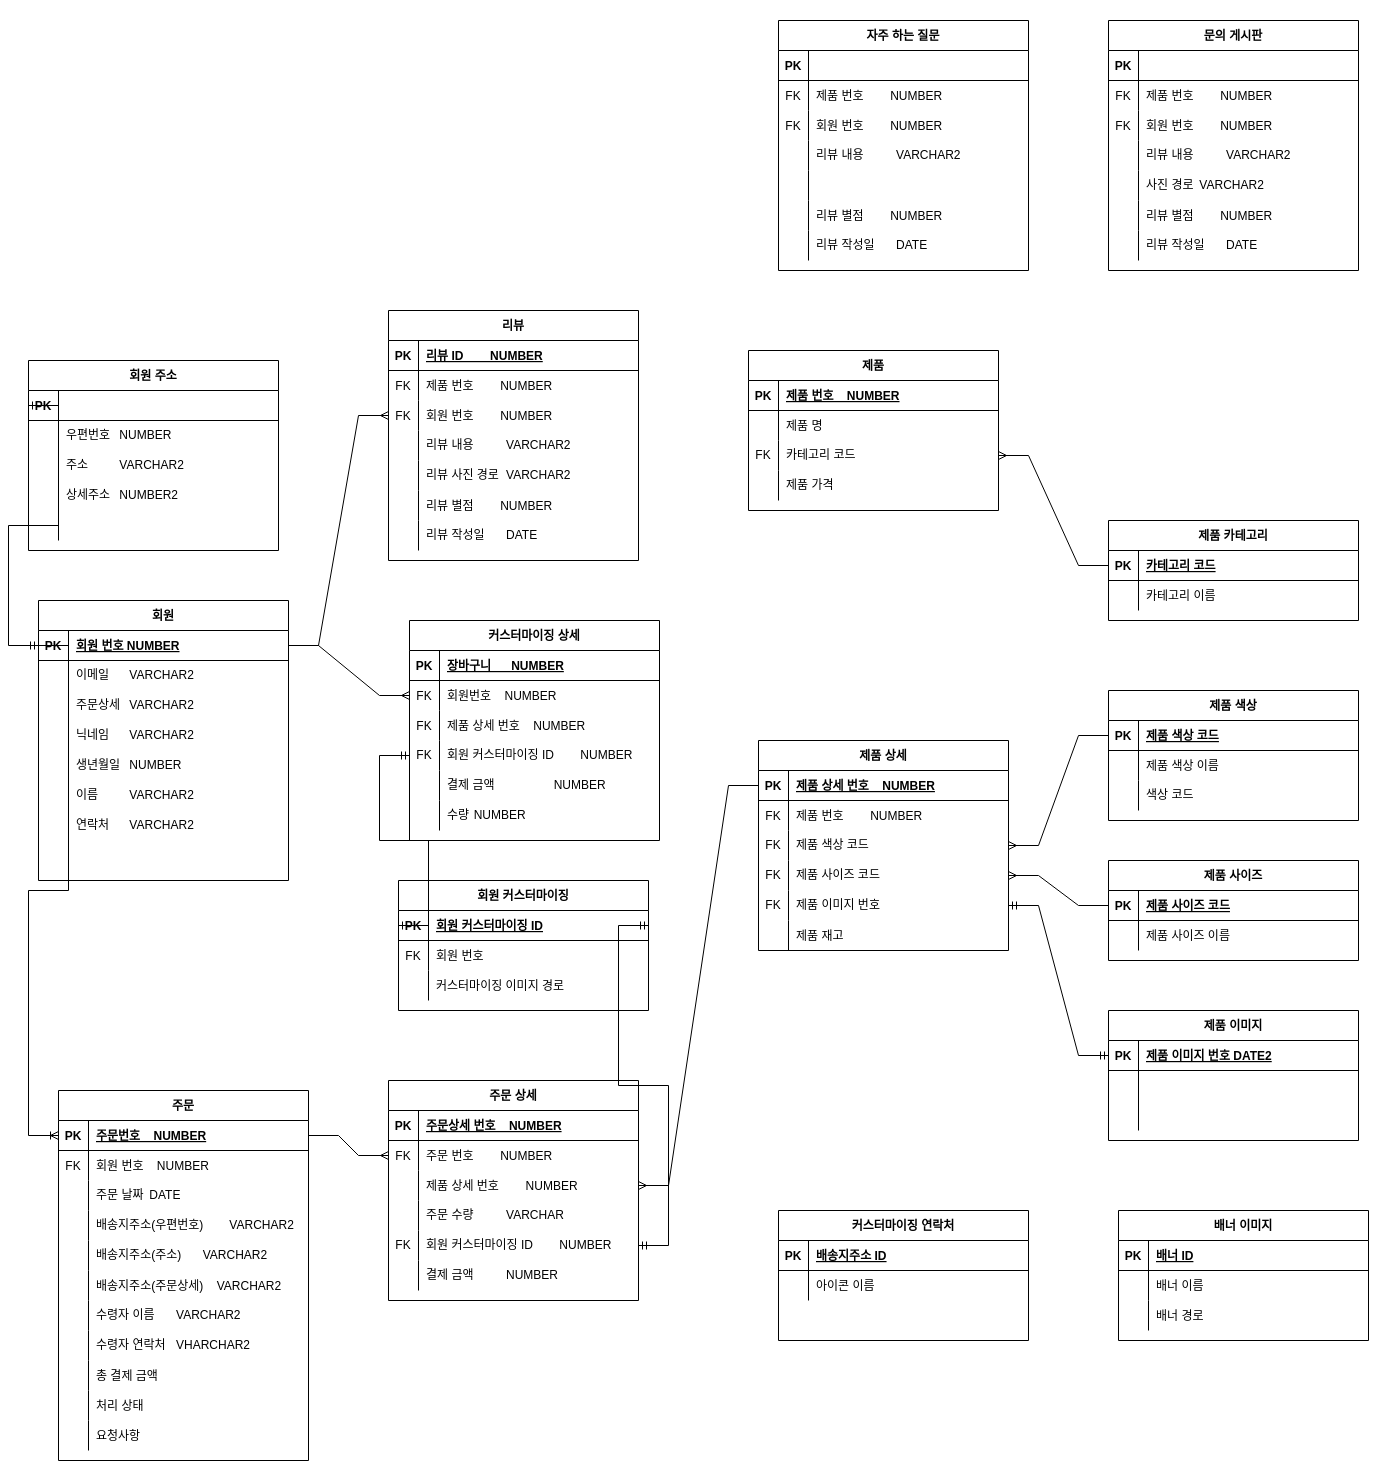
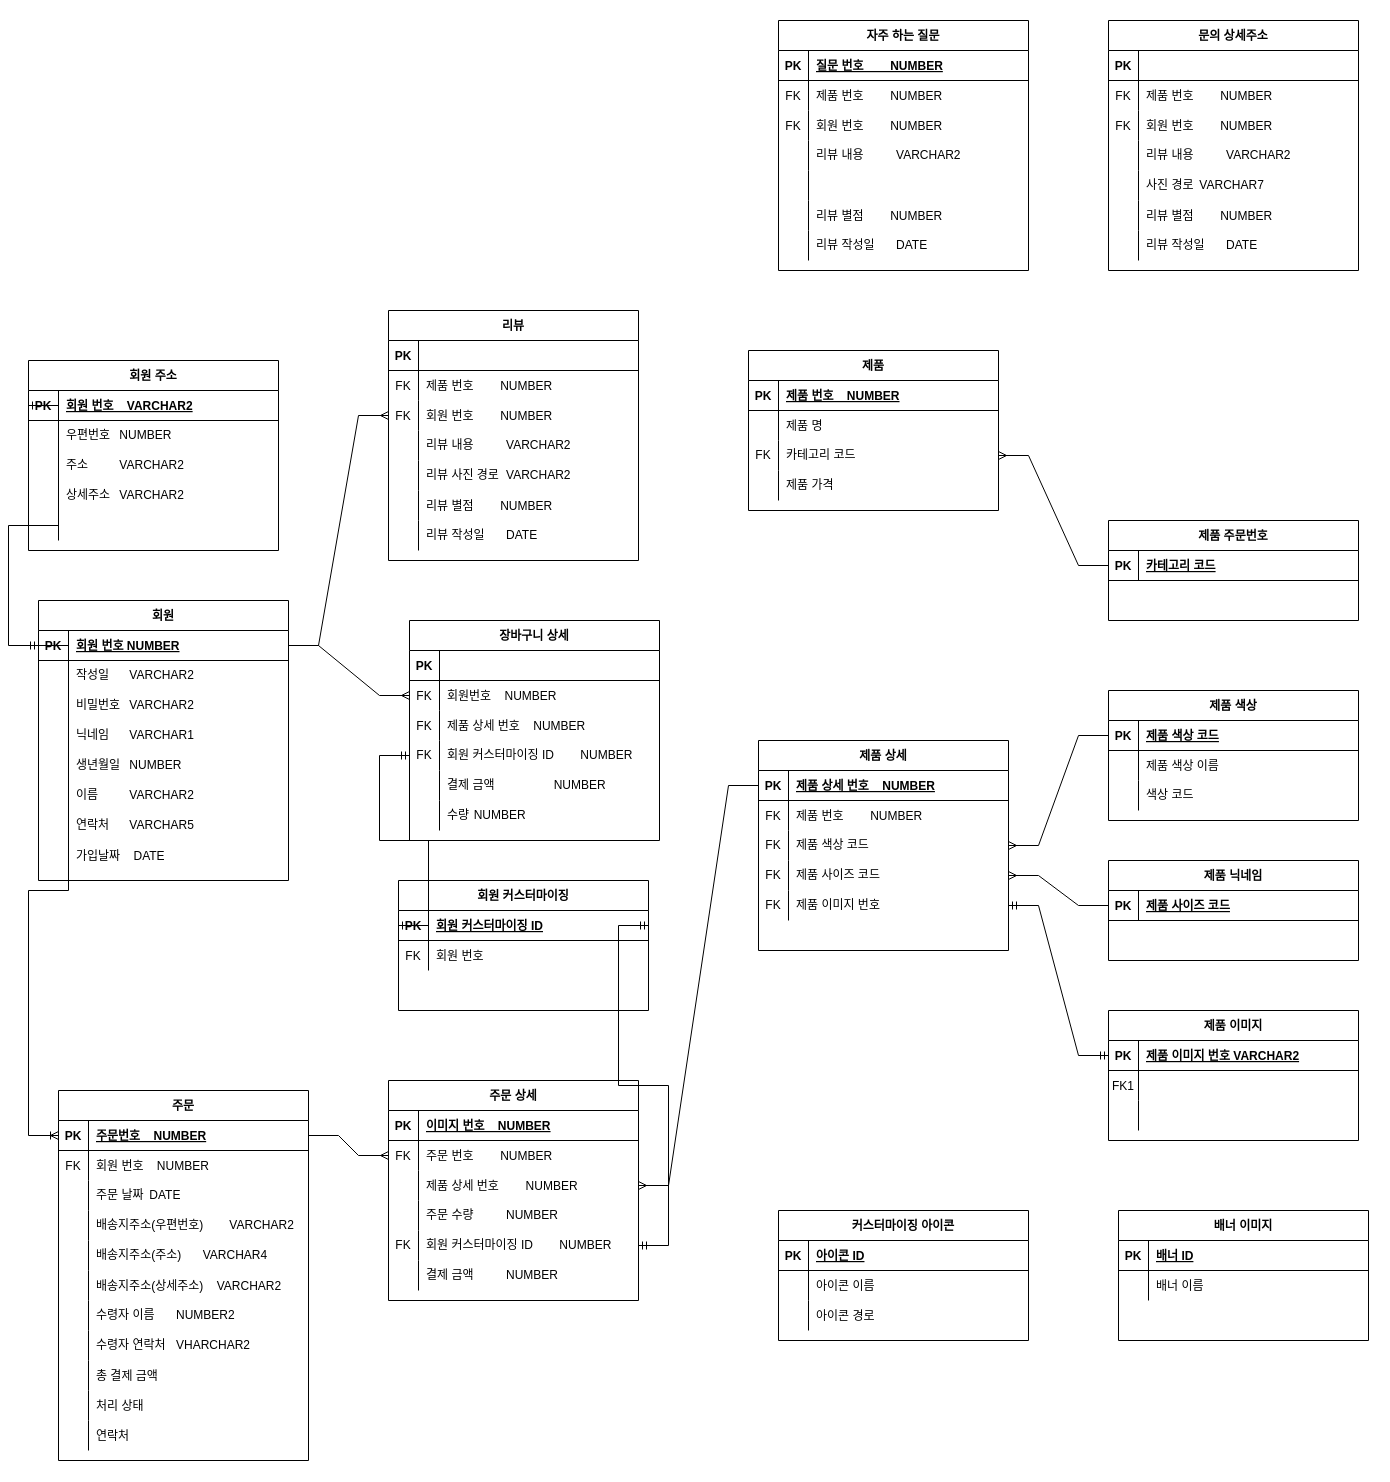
(1233, 36) -> (1233, 36)
none -> (919, 66)
(1206, 186) -> (1206, 186)
(529, 356) -> none
none -> (169, 406)
(117, 496) -> (121, 496)
(1233, 536) -> (1233, 536)
(1249, 596) -> none
(534, 636) -> (534, 636)
(550, 666) -> none
(125, 676) -> (125, 676)
(131, 706) -> (131, 706)
(125, 736) -> (125, 736)
(125, 826) -> (125, 826)
none -> (179, 856)
(1233, 876) -> (1233, 876)
(899, 936) -> none
(1249, 936) -> none
(539, 986) -> none
(1210, 1056) -> (1220, 1056)
none -> (1124, 1086)
(497, 1126) -> (491, 1126)
(483, 1216) -> (479, 1216)
(903, 1226) -> (903, 1226)
(175, 1256) -> (175, 1256)
(855, 1256) -> (843, 1256)
(197, 1286) -> (197, 1286)
(159, 1316) -> (155, 1316)
none -> (919, 1316)
(1259, 1316) -> none
(120, 1436) -> (114, 1436)
